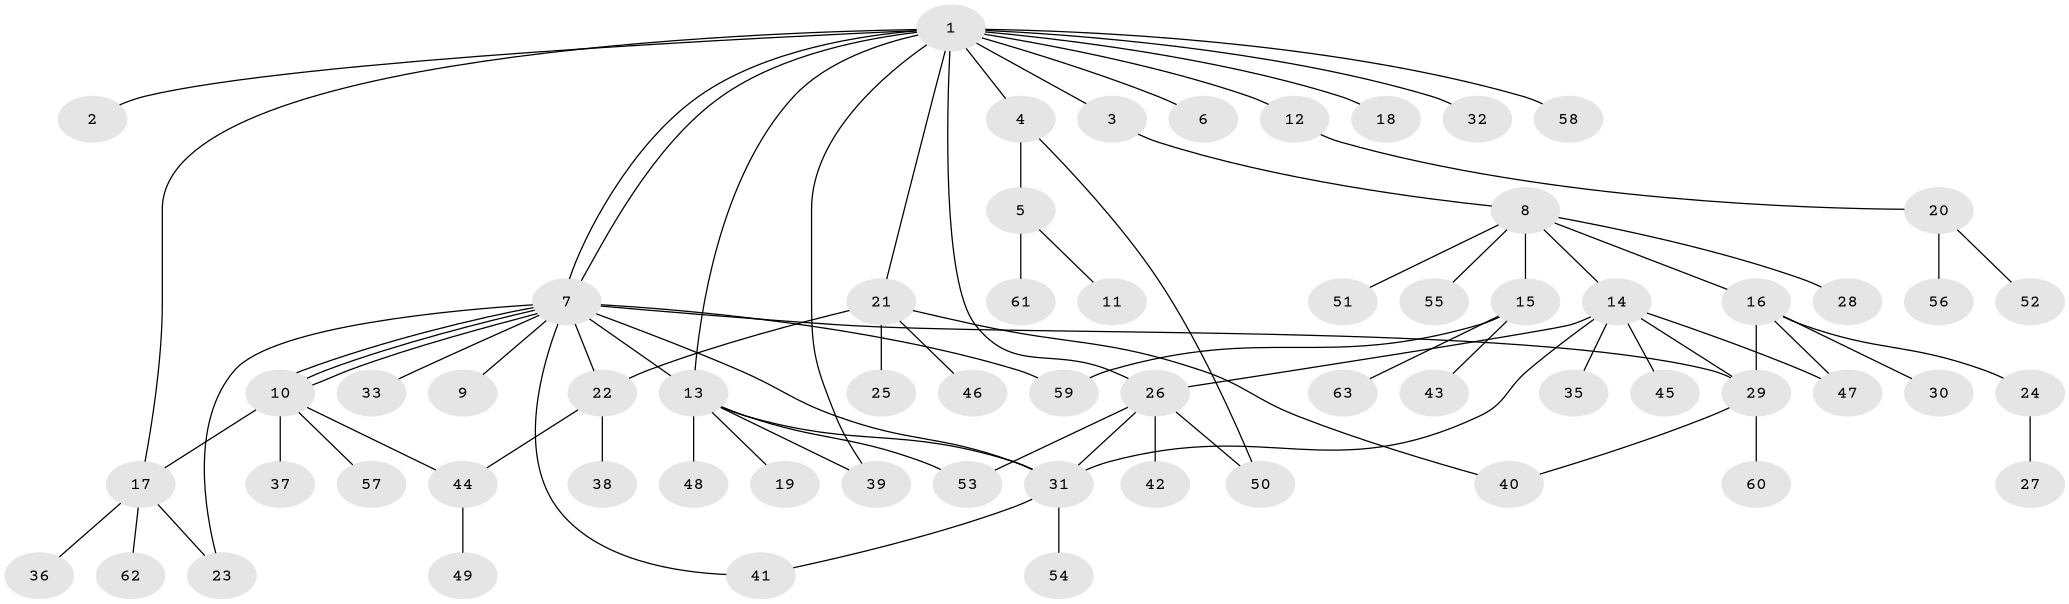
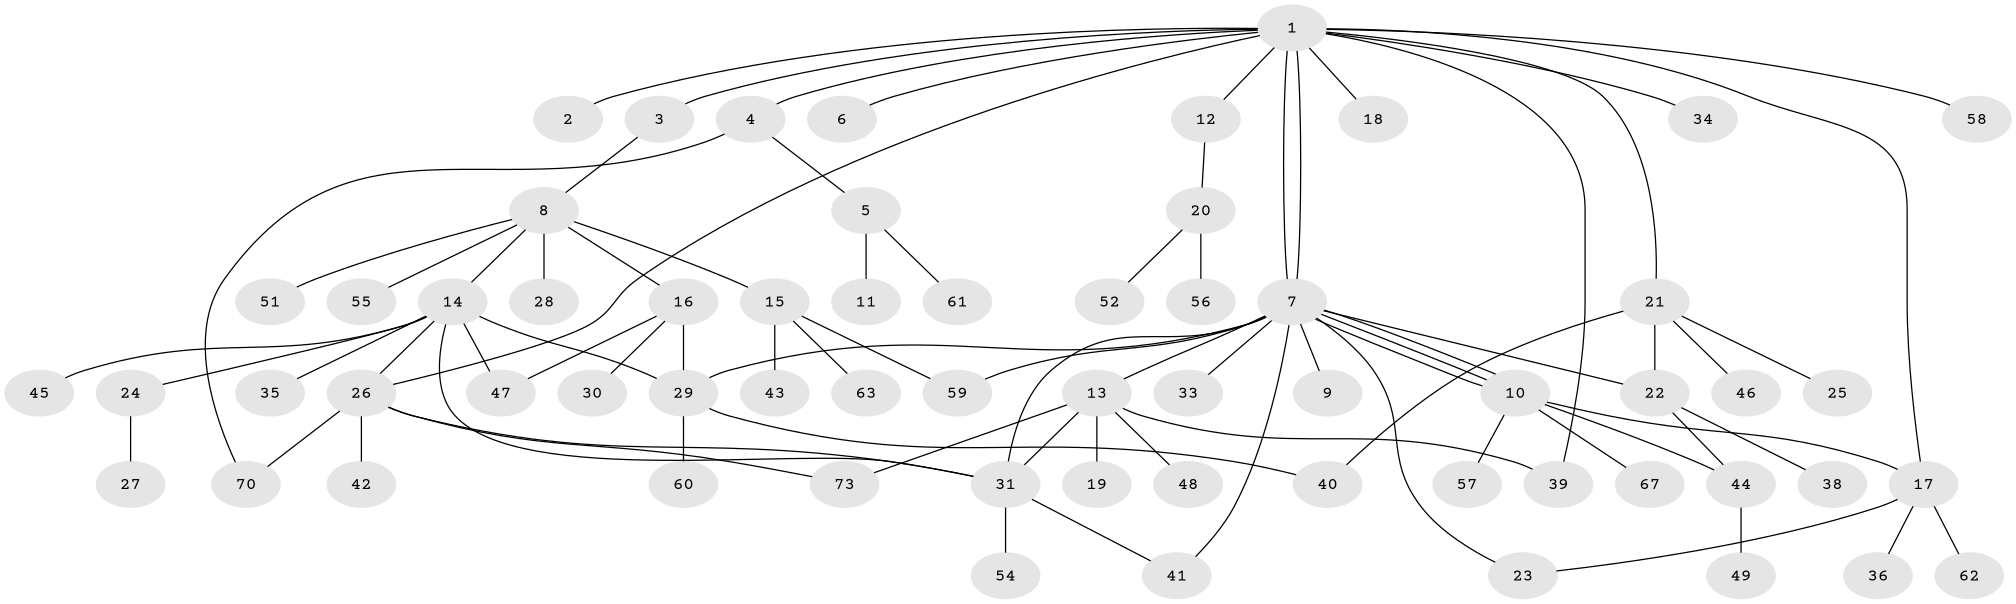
(1477, 119) -> (1703, 119)
(750, 160) -> none
(1893, 347) -> (295, 353)
(280, 484) -> (1650, 484)
(968, 484) -> (845, 484)
(1260, 484) -> (246, 484)
